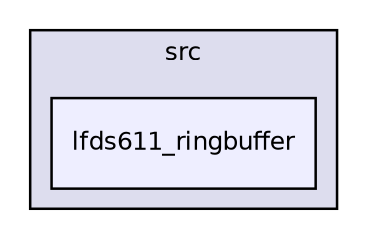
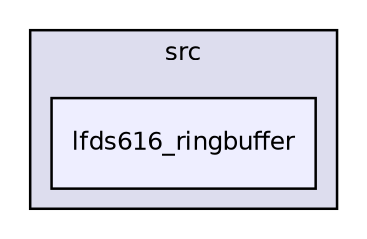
(184, 143) -> (184, 143)
